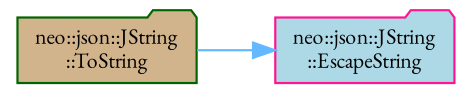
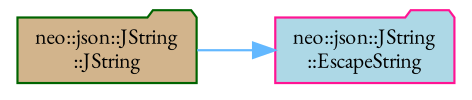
(107, 50) -> (107, 50)
